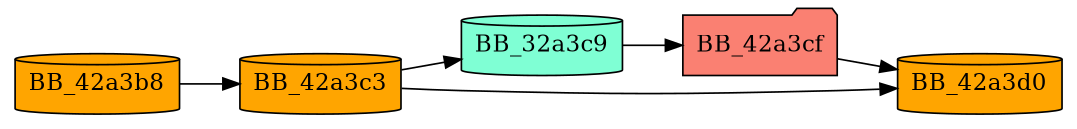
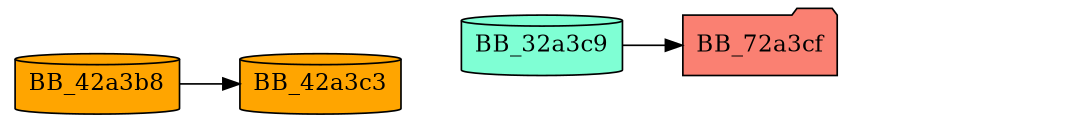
(760, 45) -> (760, 45)
(423, 66) -> none
(980, 84) -> none
